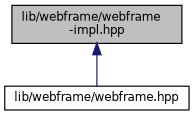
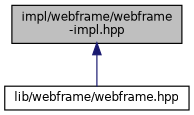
(97, 24) -> (97, 24)
